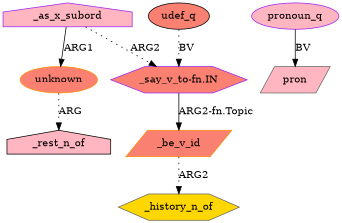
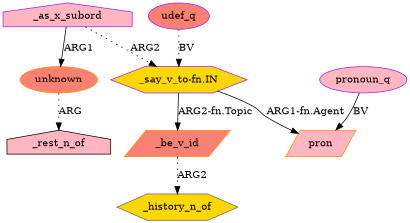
(179, 16) -> (179, 16)
(179, 80) -> (179, 80)
(295, 80) -> (321, 143)
none -> (256, 108)
